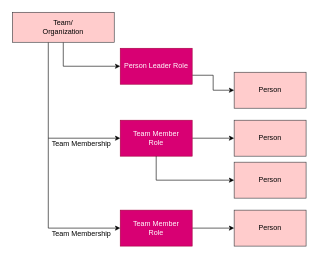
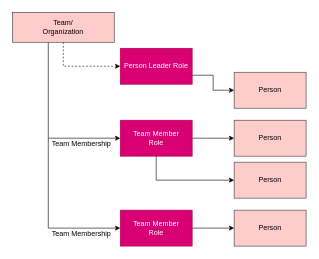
(77, 66) -> (77, 66)
